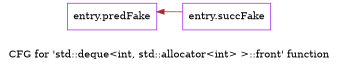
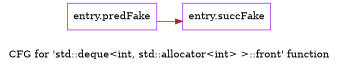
(173, 12) -> (166, 21)
